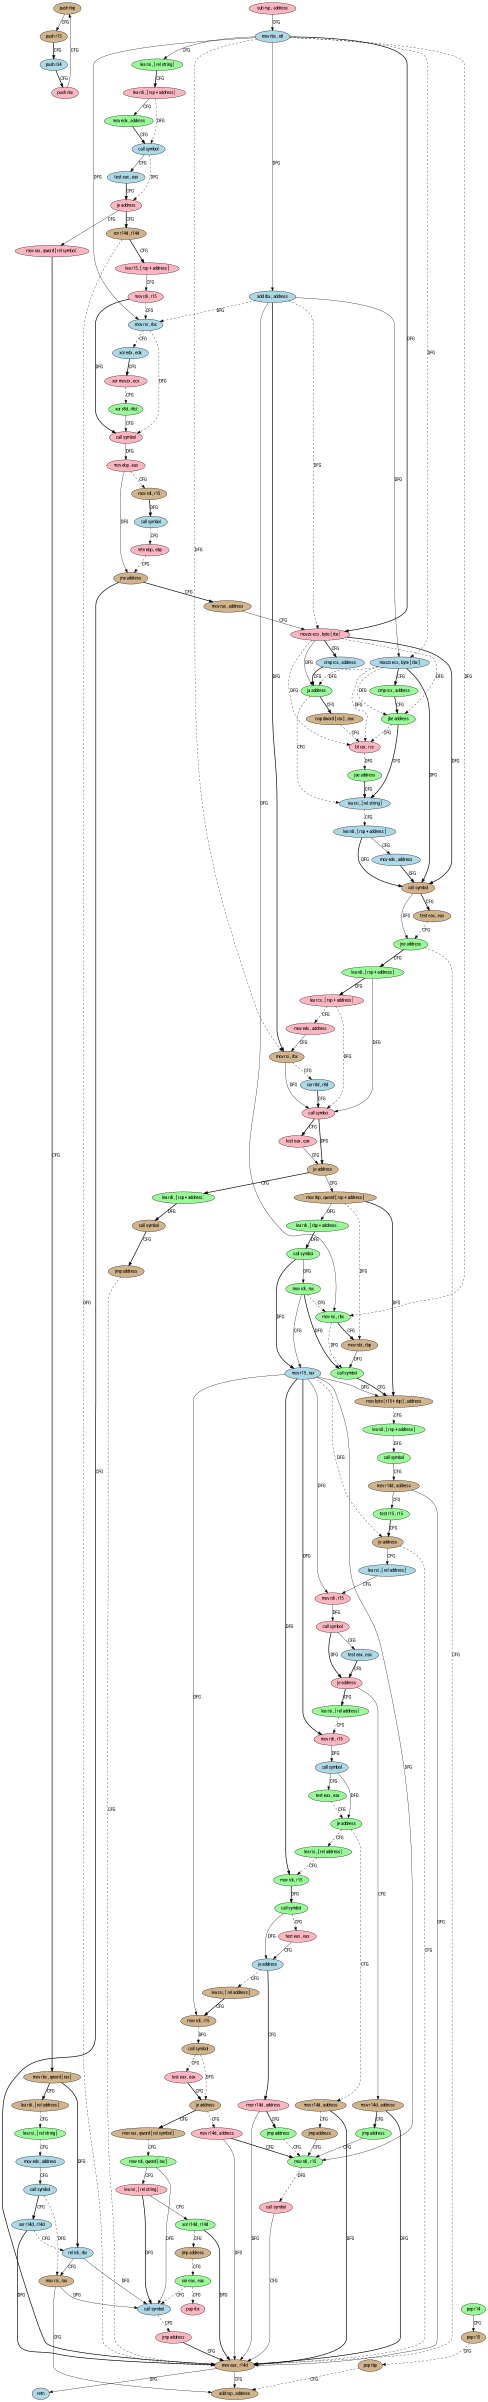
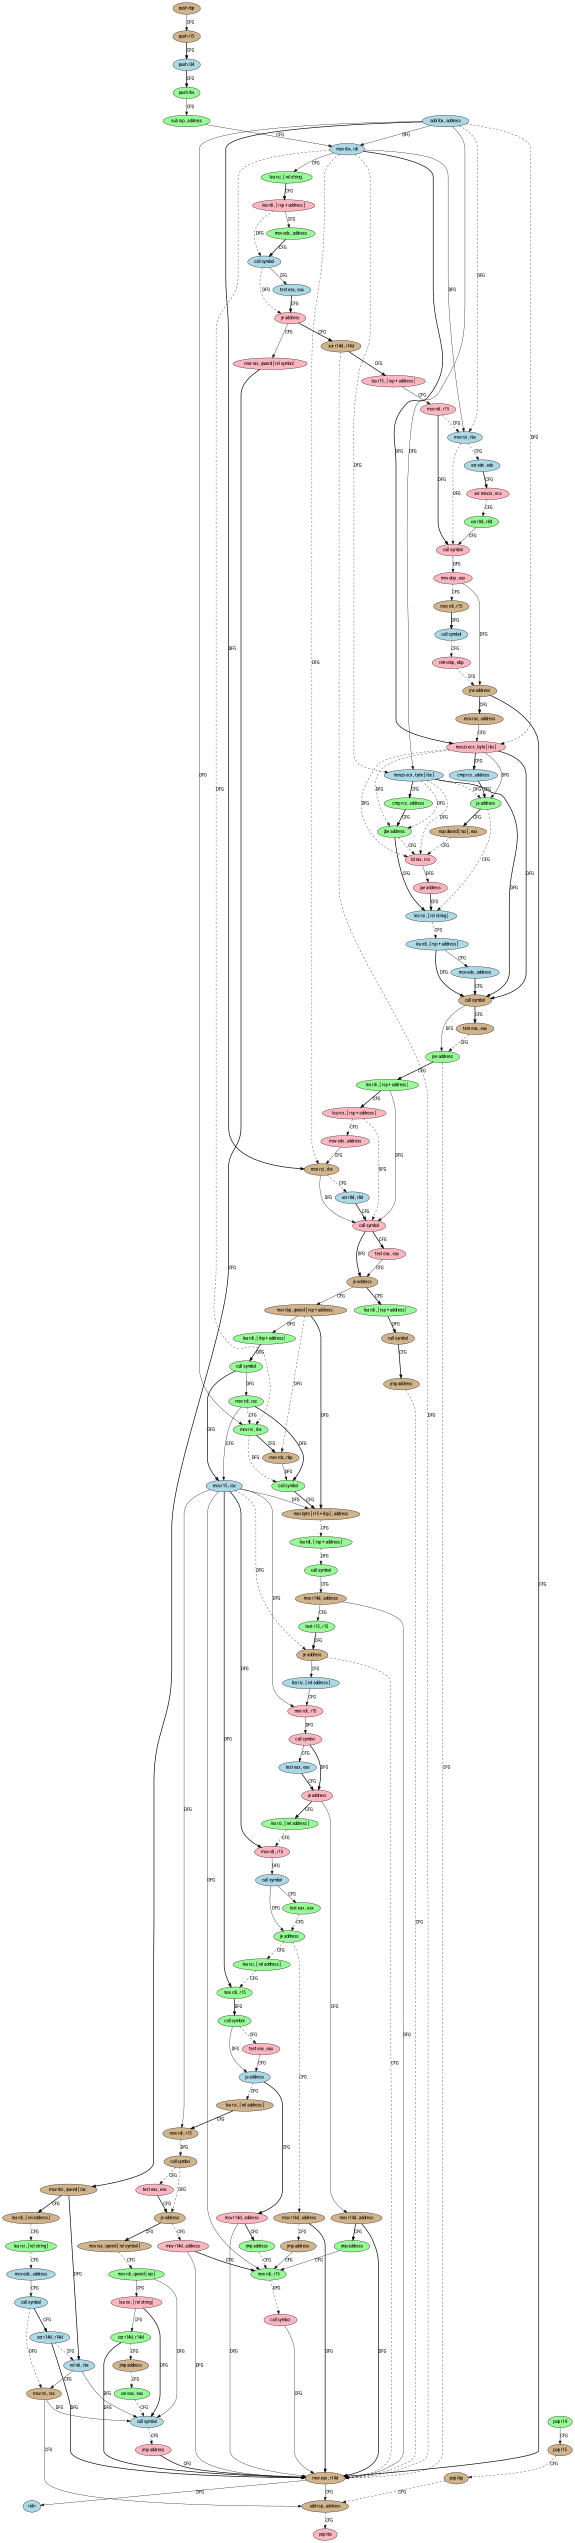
(272, 8) -> (187, 121)
(71, 52) -> (187, 105)
(65, 93) -> (187, 93)
(272, 165) -> (397, 135)
(365, 760) -> (425, 872)
(365, 775) -> (430, 888)
(193, 2294) -> (325, 2519)
